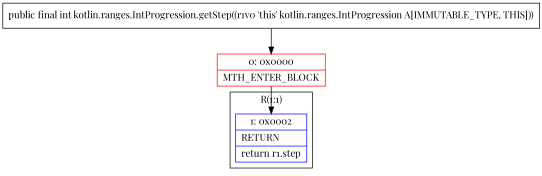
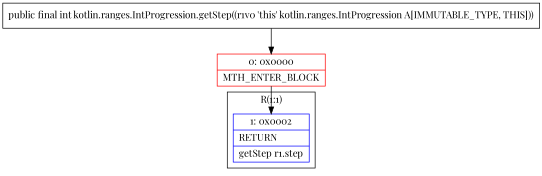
(271, 154) -> (271, 154)
